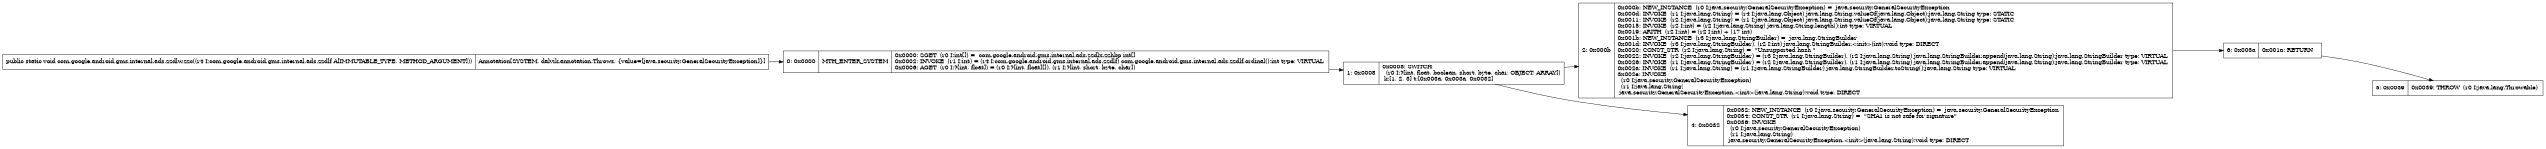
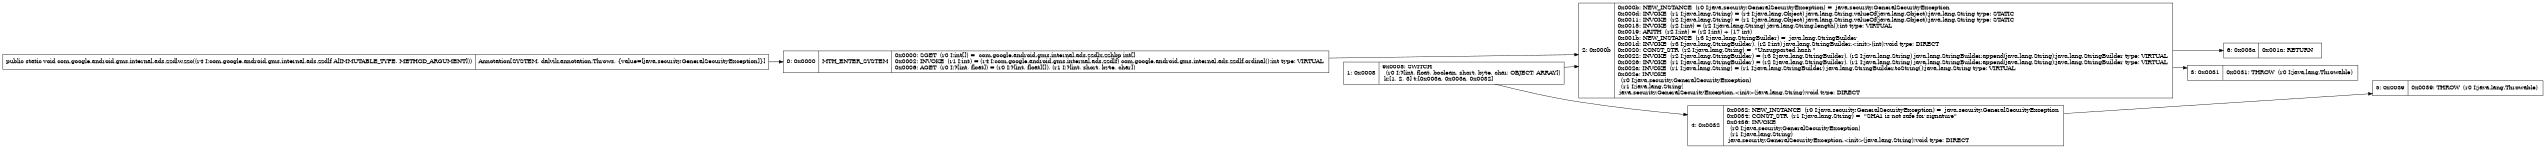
(2376, 66) -> (2216, 104)
(1409, 67) -> (1409, 67)
(1334, 70) -> (1452, 56)
none -> (2273, 73)
(1644, 75) -> (1644, 75)
(1753, 122) -> (1753, 122)
